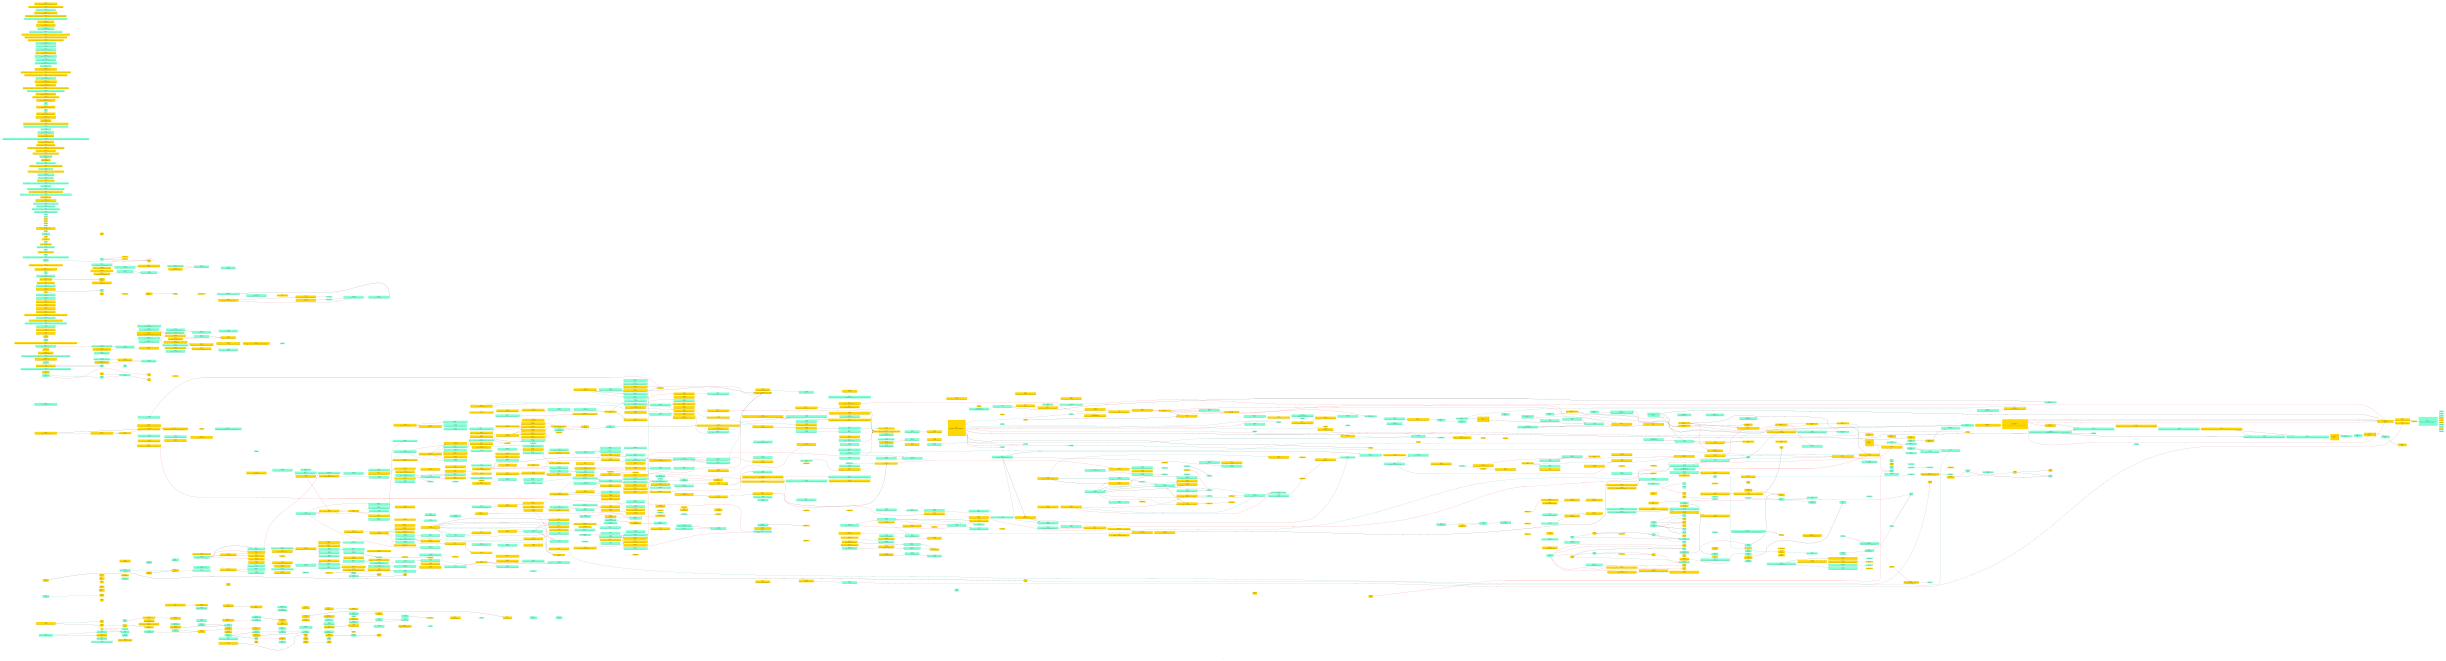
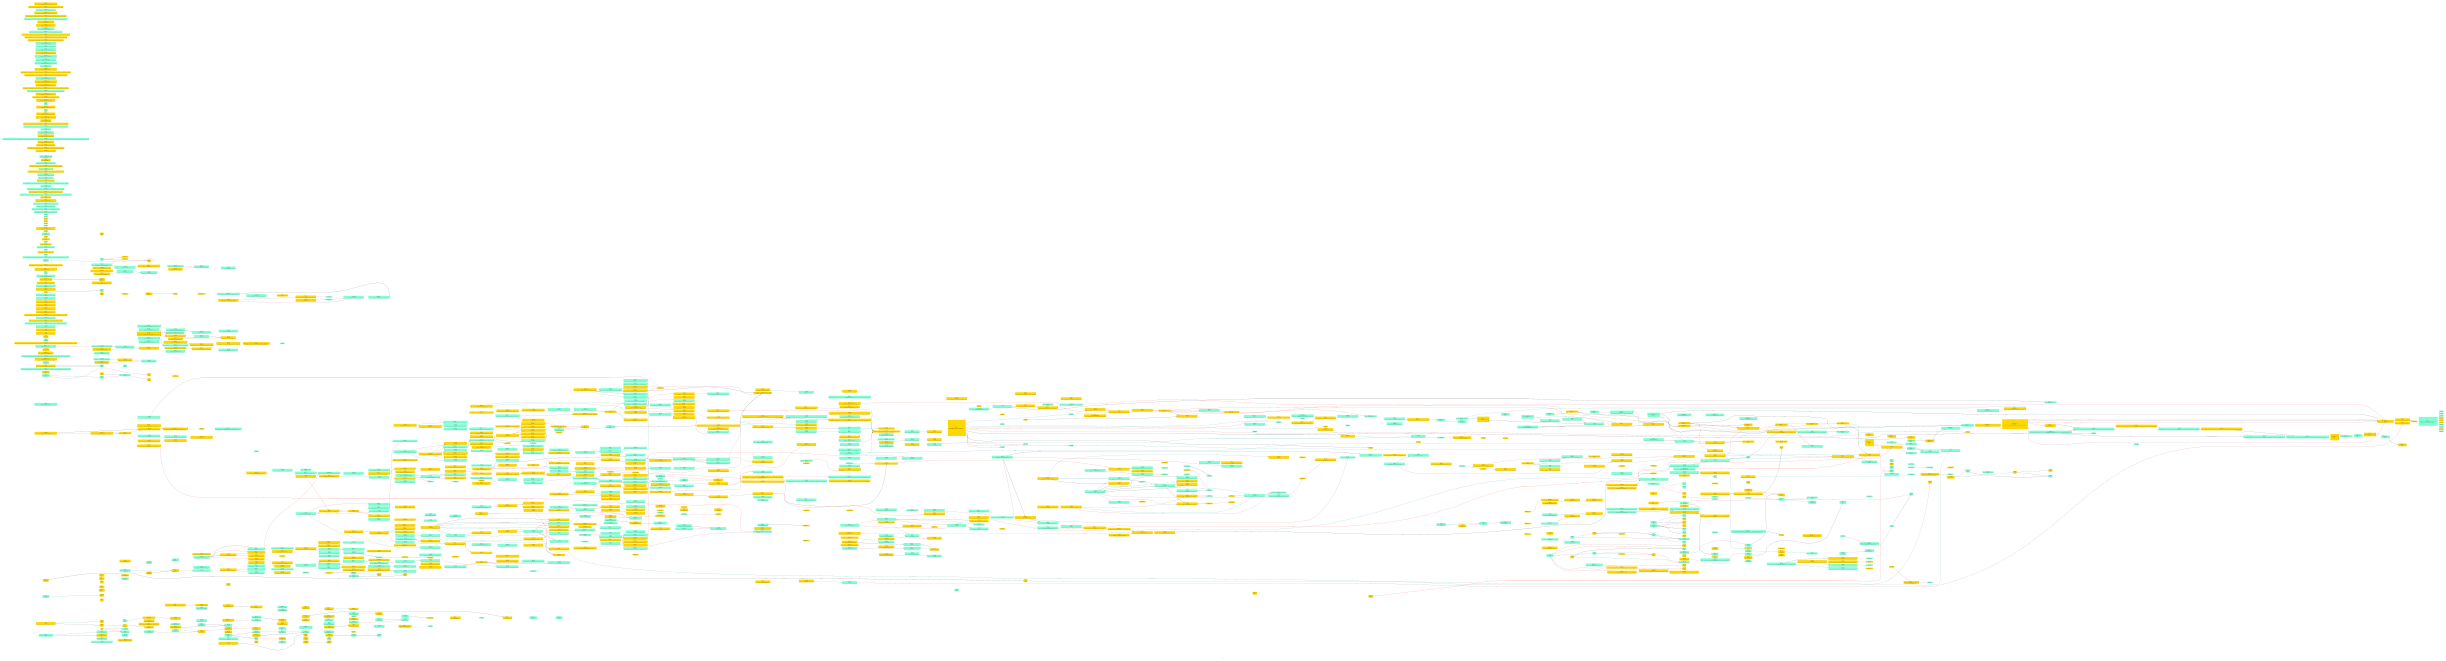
(46, 154) -> none
(379, 635) -> (379, 635)
